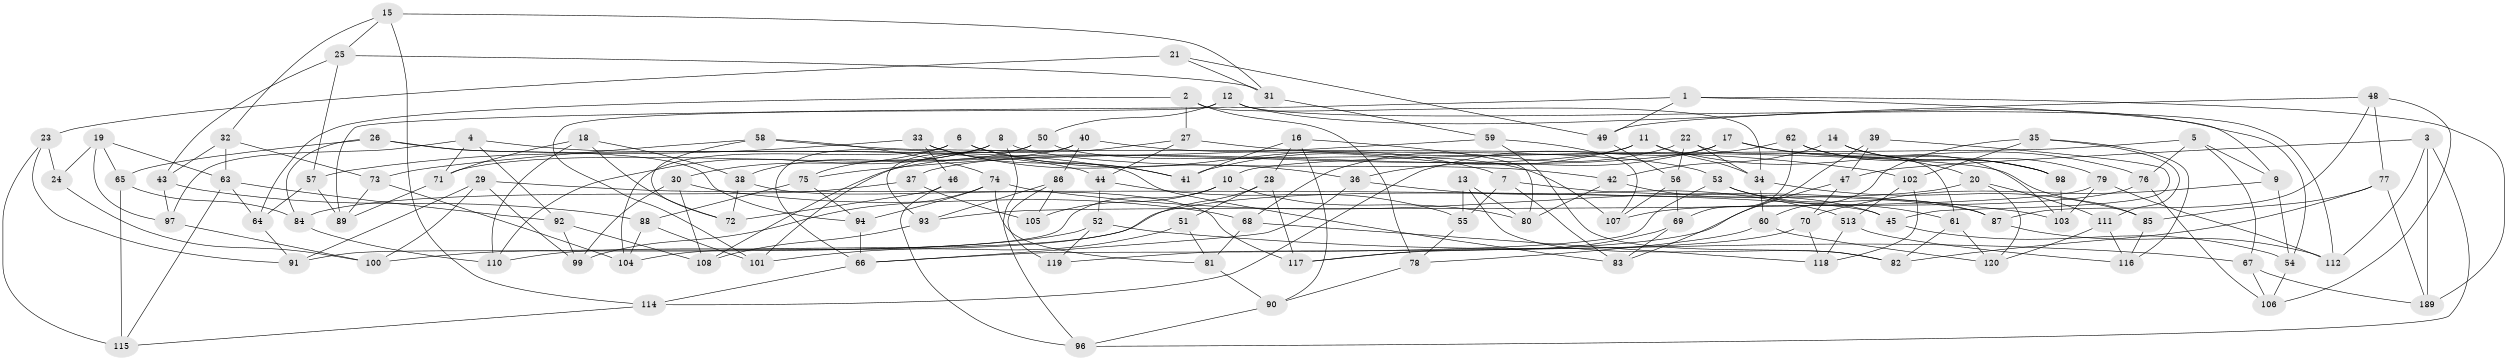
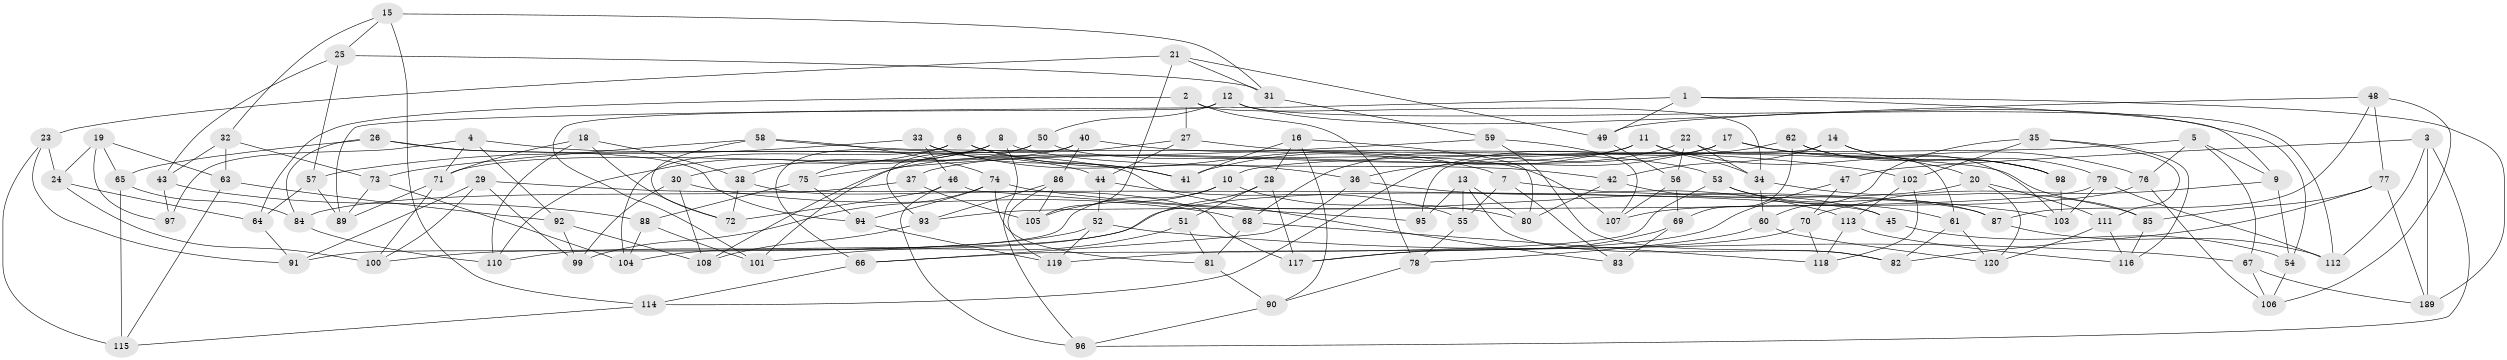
(1875, 138) -> none
none -> (1129, 176)
(240, 199) -> (157, 202)
none -> (1421, 222)
(1849, 222) -> (1849, 222)
(267, 242) -> (406, 222)
(861, 243) -> (949, 242)
